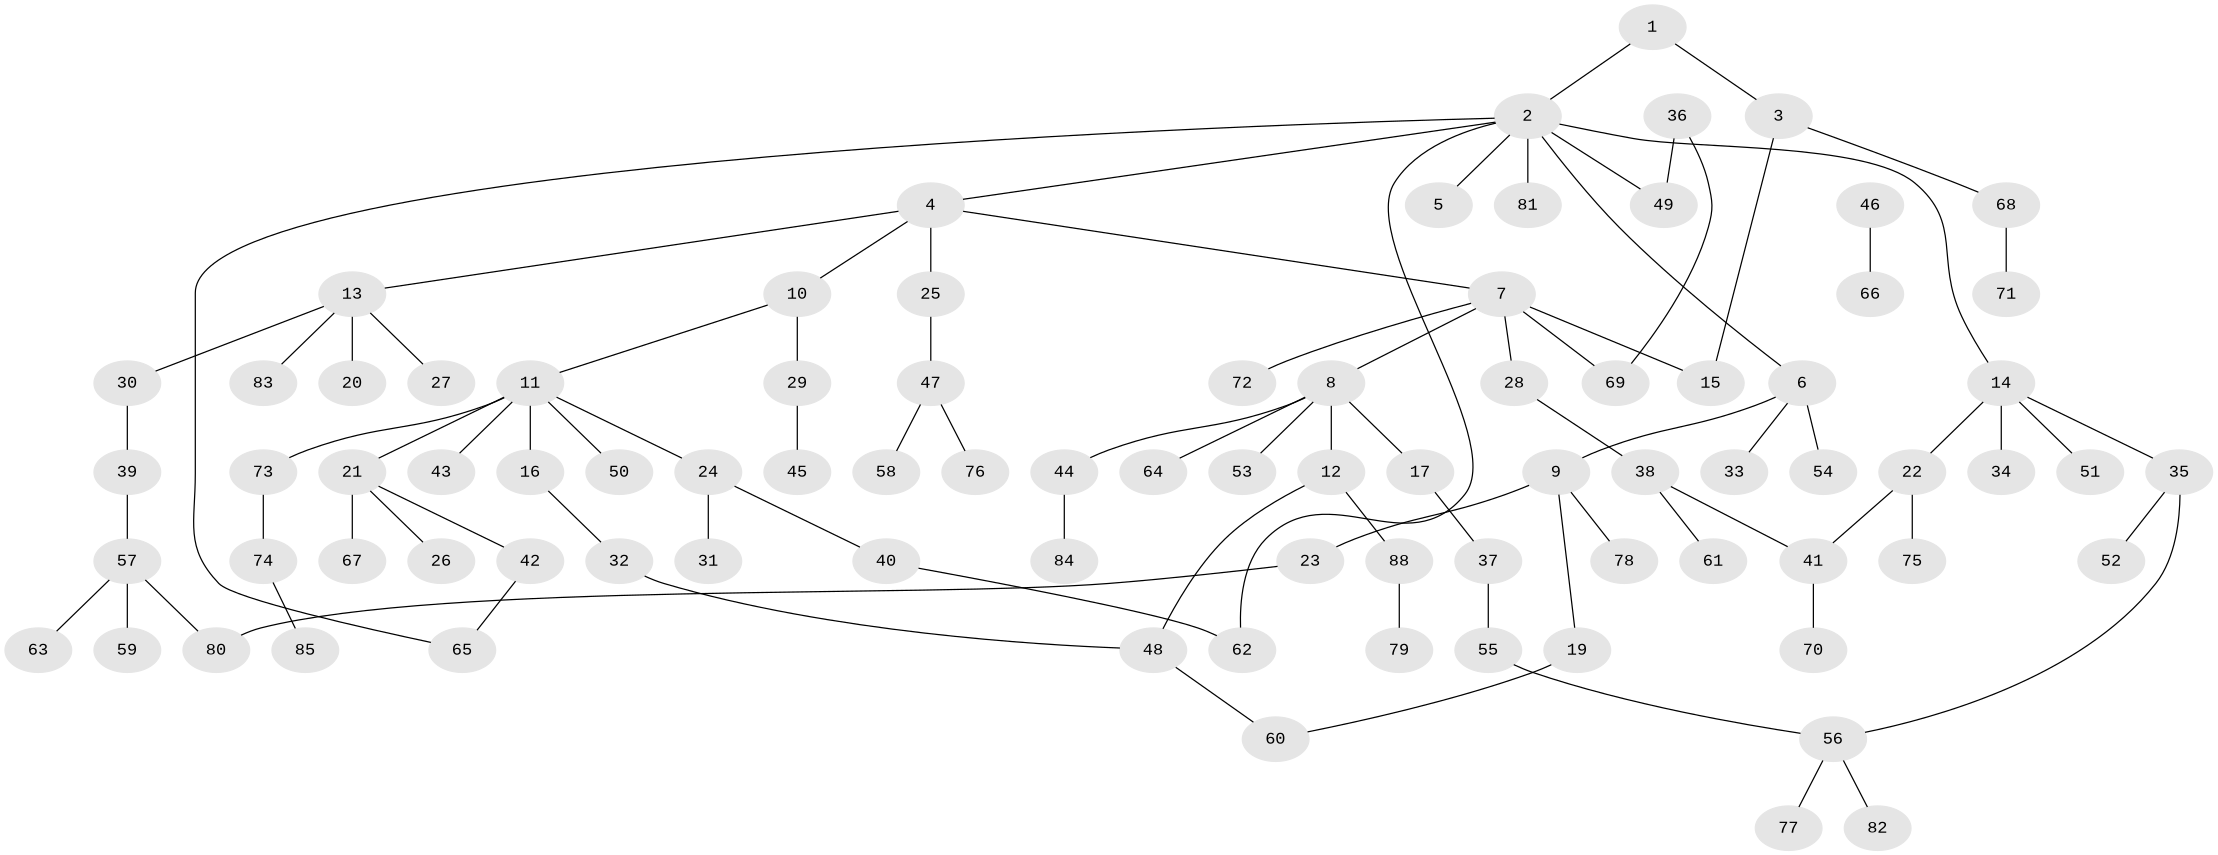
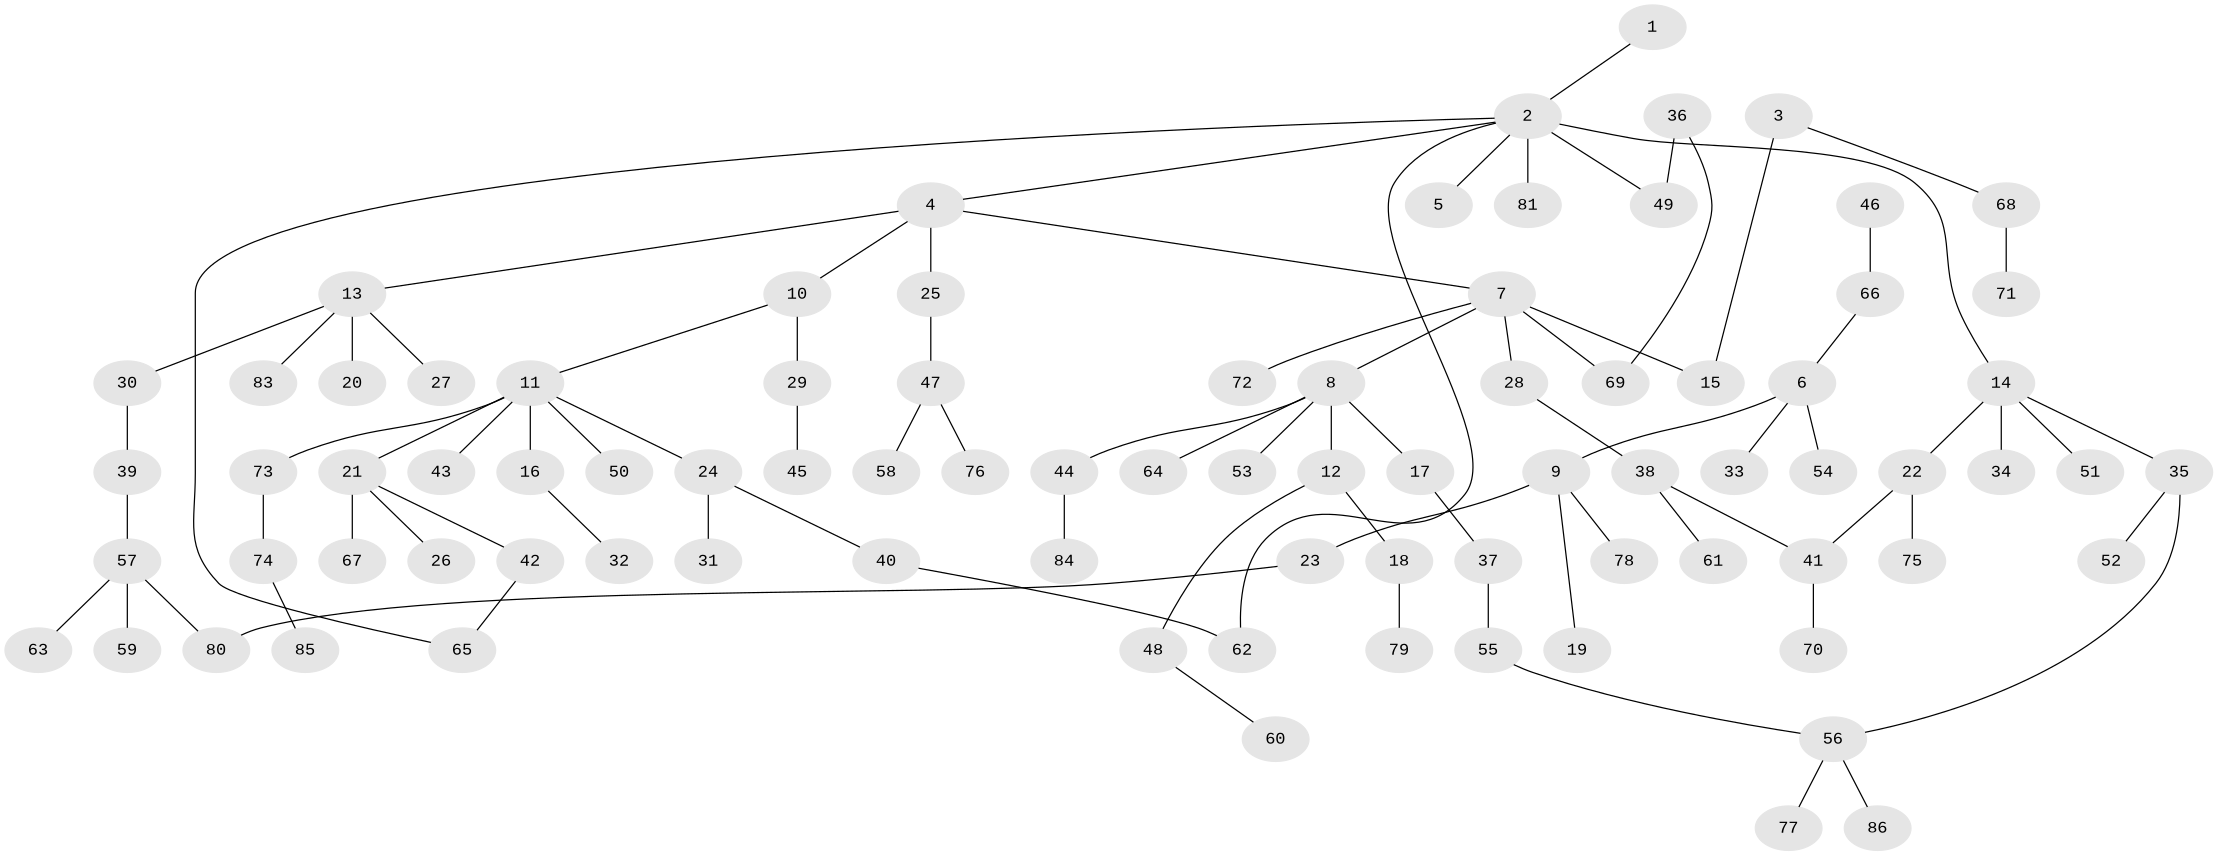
(1716, 72) -> none
(1653, 260) -> (1836, 339)
(1399, 561) -> (1399, 561)
(880, 627) -> none
(1431, 703) -> none
(1878, 828) -> (1878, 828)
